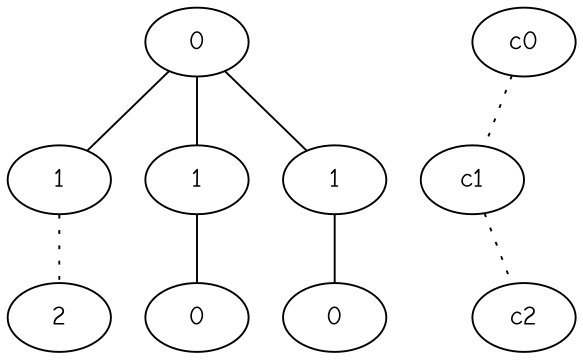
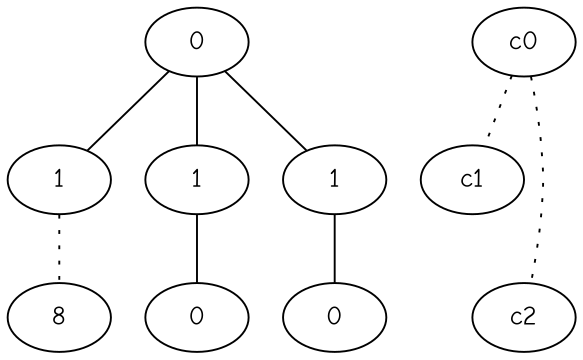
(498, 248) -> (543, 180)
(59, 317) -> (59, 317)
